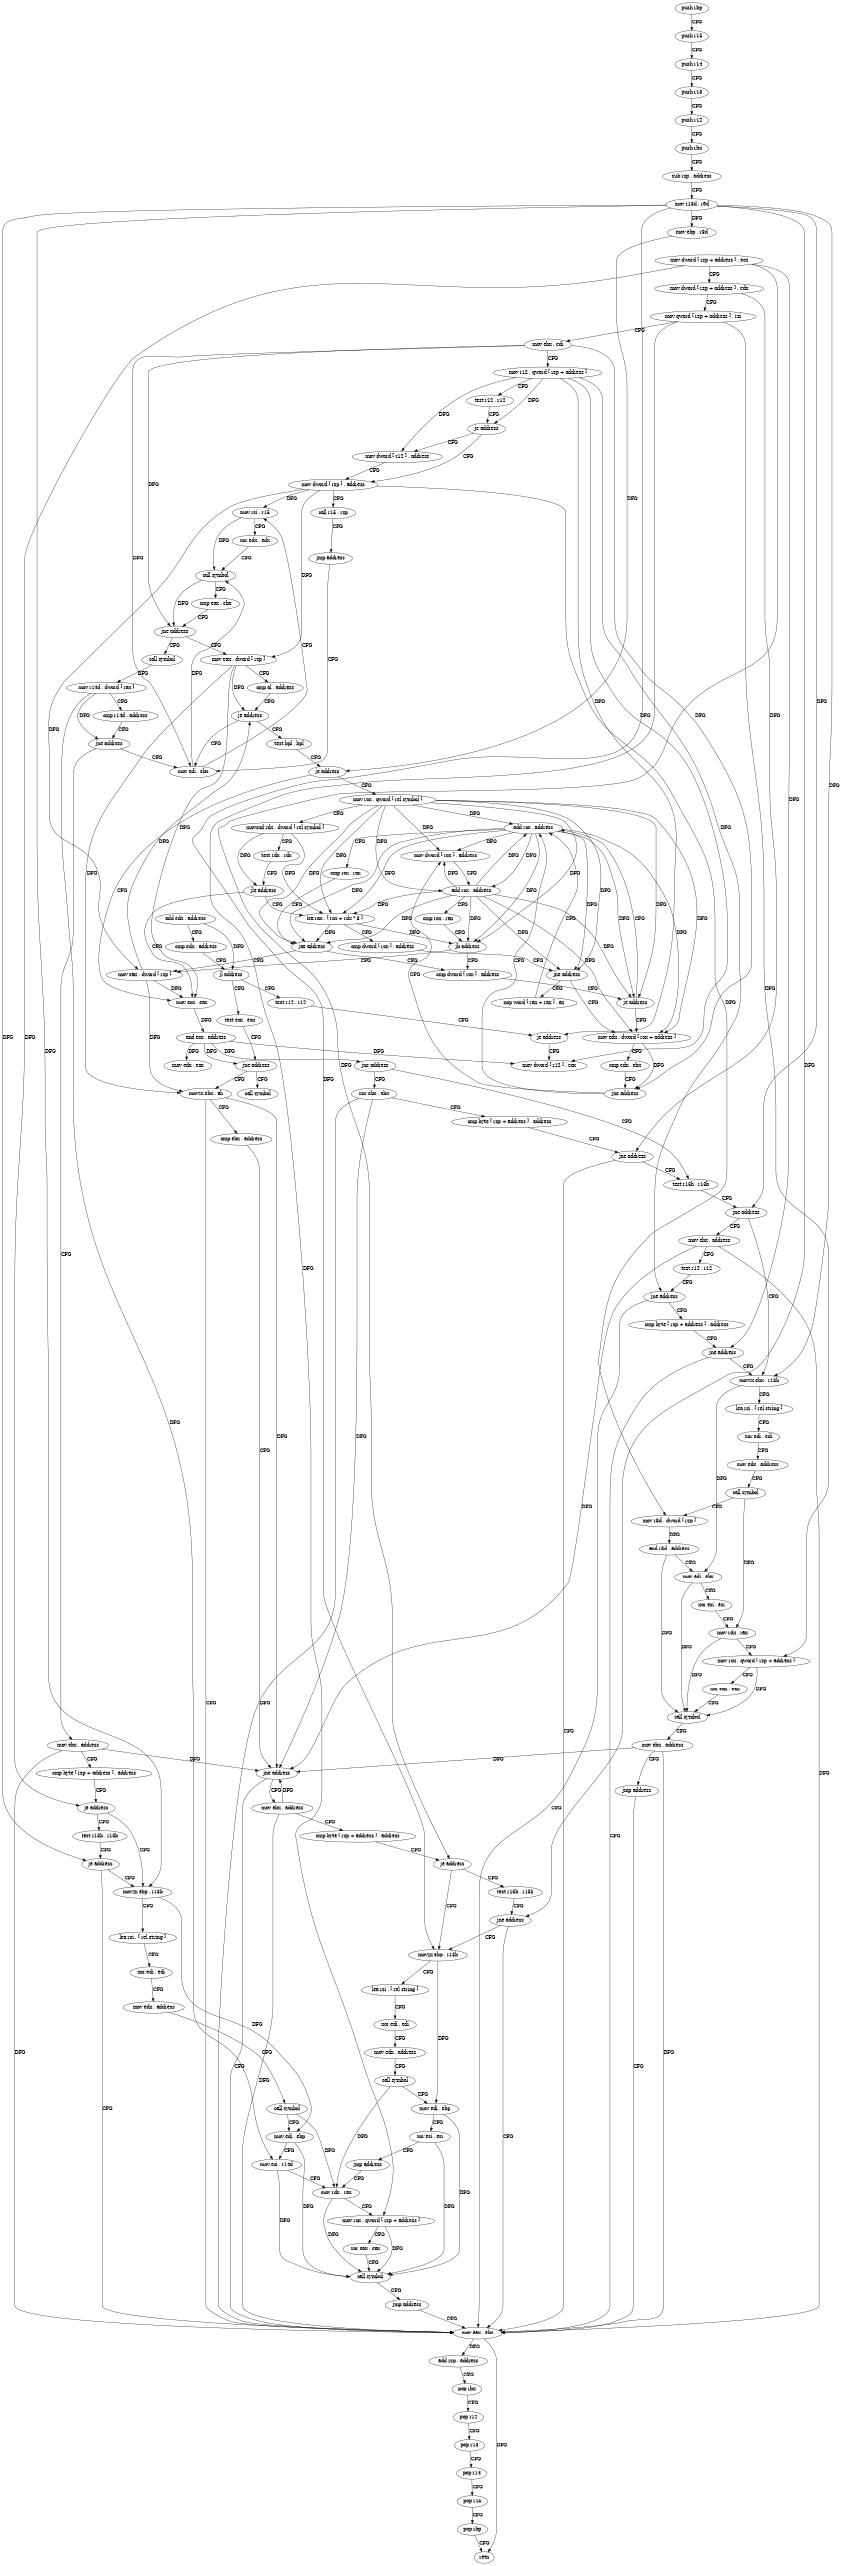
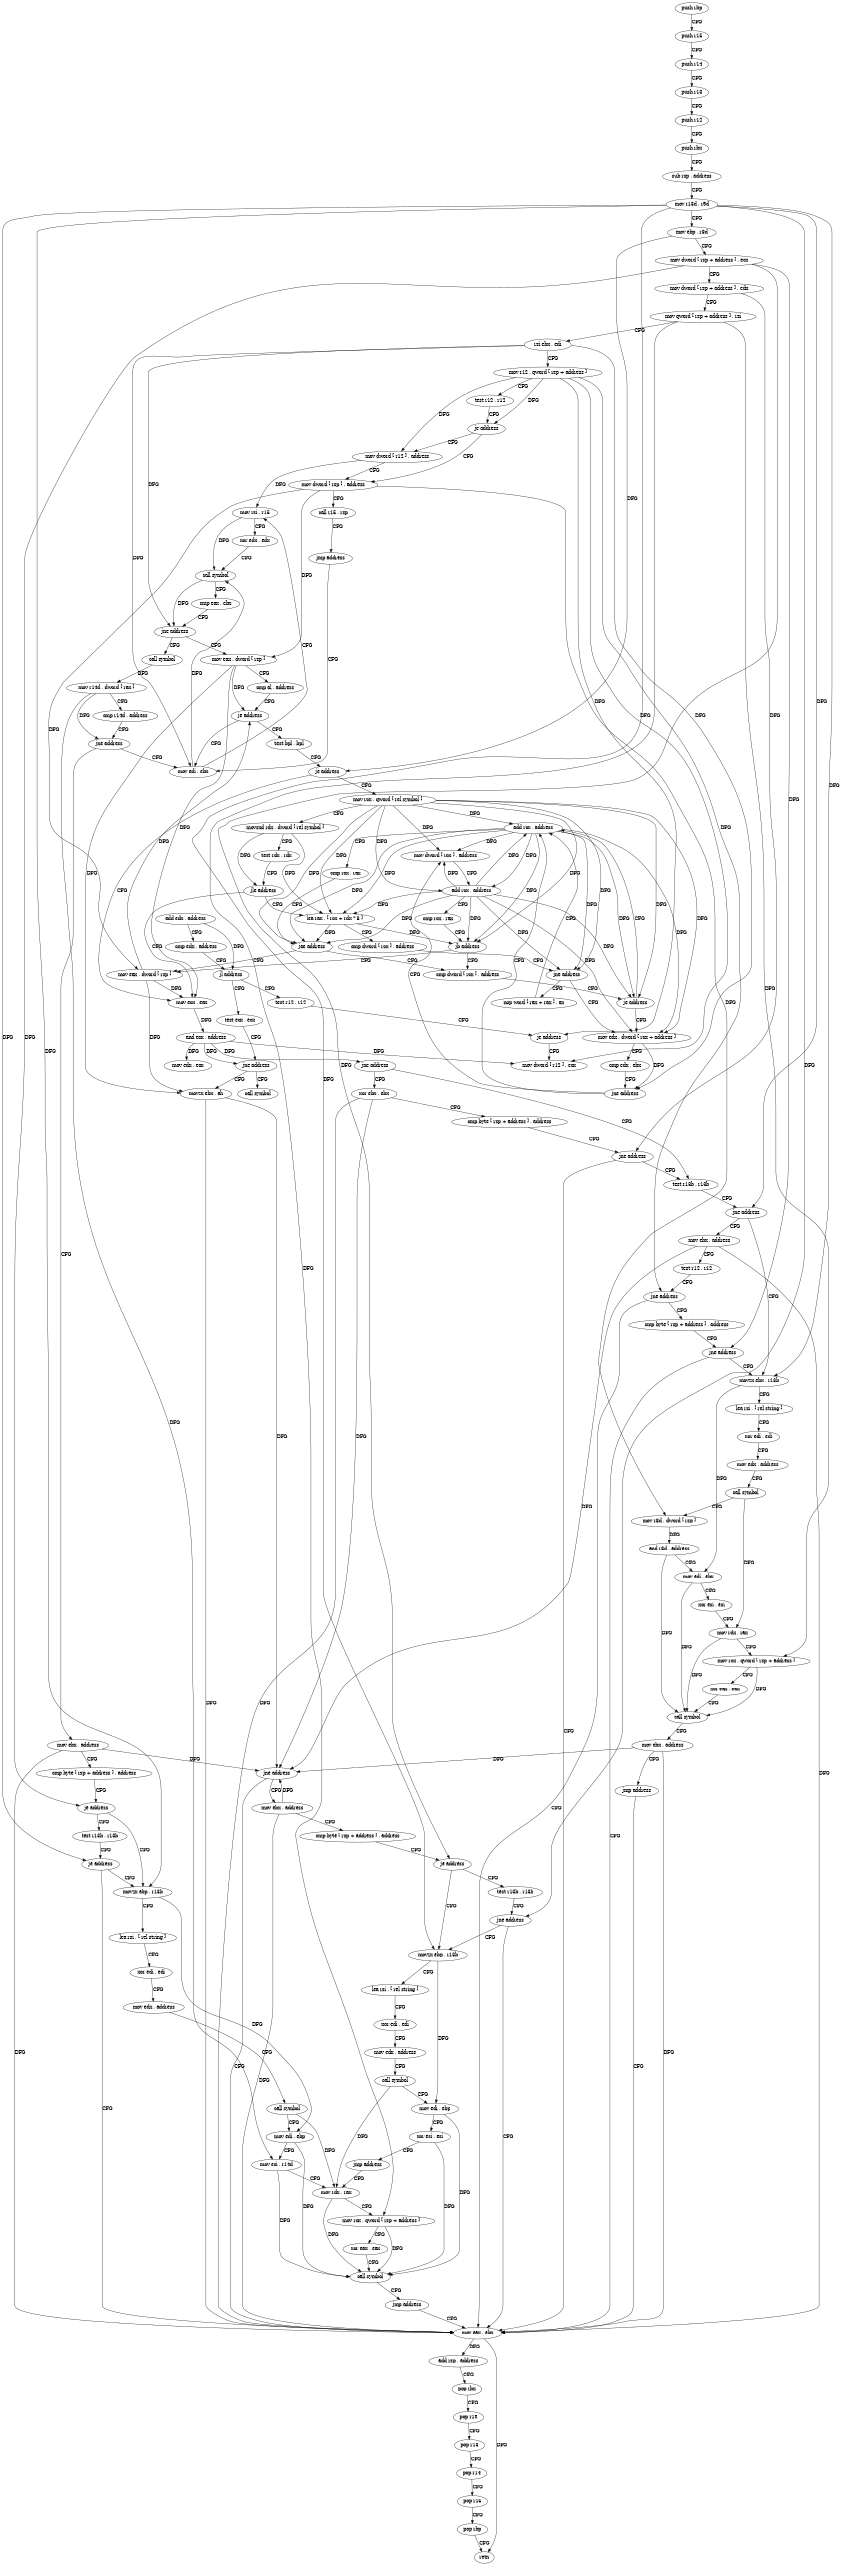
(697, 219) -> (697, 219)
none -> (700, 245)
(548, 345) -> (548, 345)
(287, 496) -> (302, 470)
(241, 1139) -> none
(211, 1703) -> (211, 1703)
(469, 2417) -> (469, 2417)
